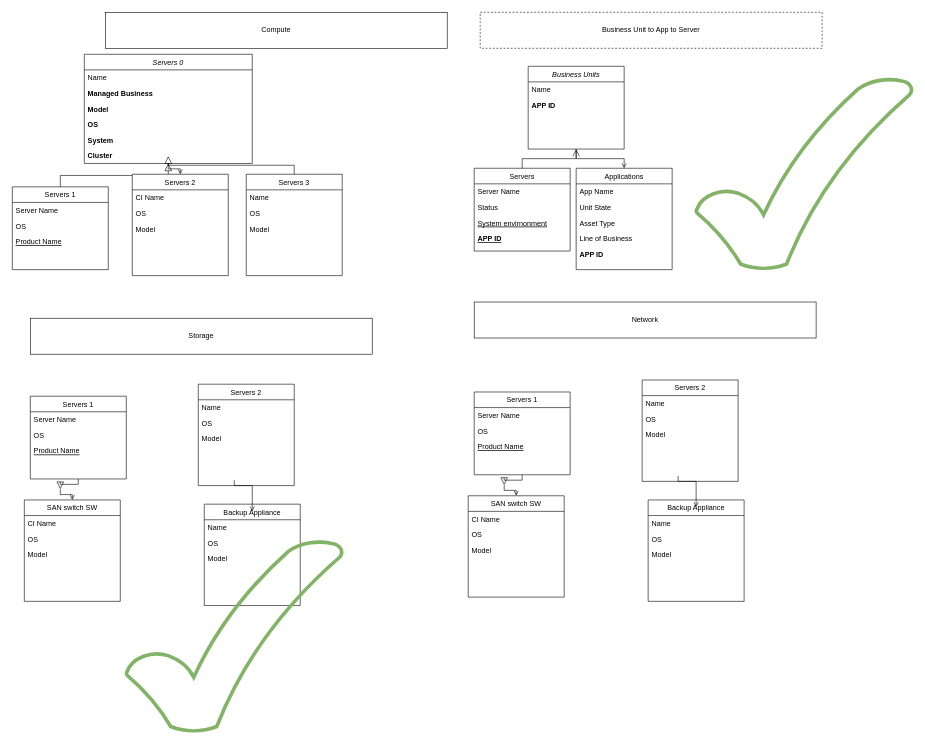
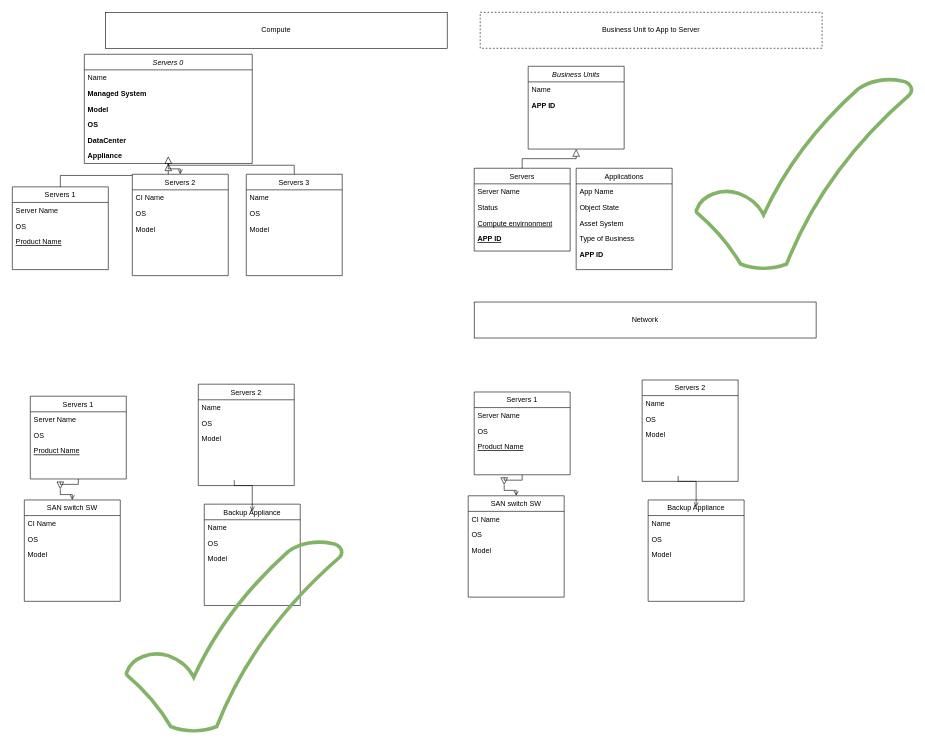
(118, 94) -> (115, 94)
(100, 140) -> (108, 140)
(101, 156) -> (104, 156)
(574, 159) -> (574, 159)
(604, 159) -> none
(598, 208) -> (603, 208)
(514, 223) -> (516, 223)
(599, 223) -> (603, 223)
(608, 239) -> (609, 239)
(201, 336) -> none
